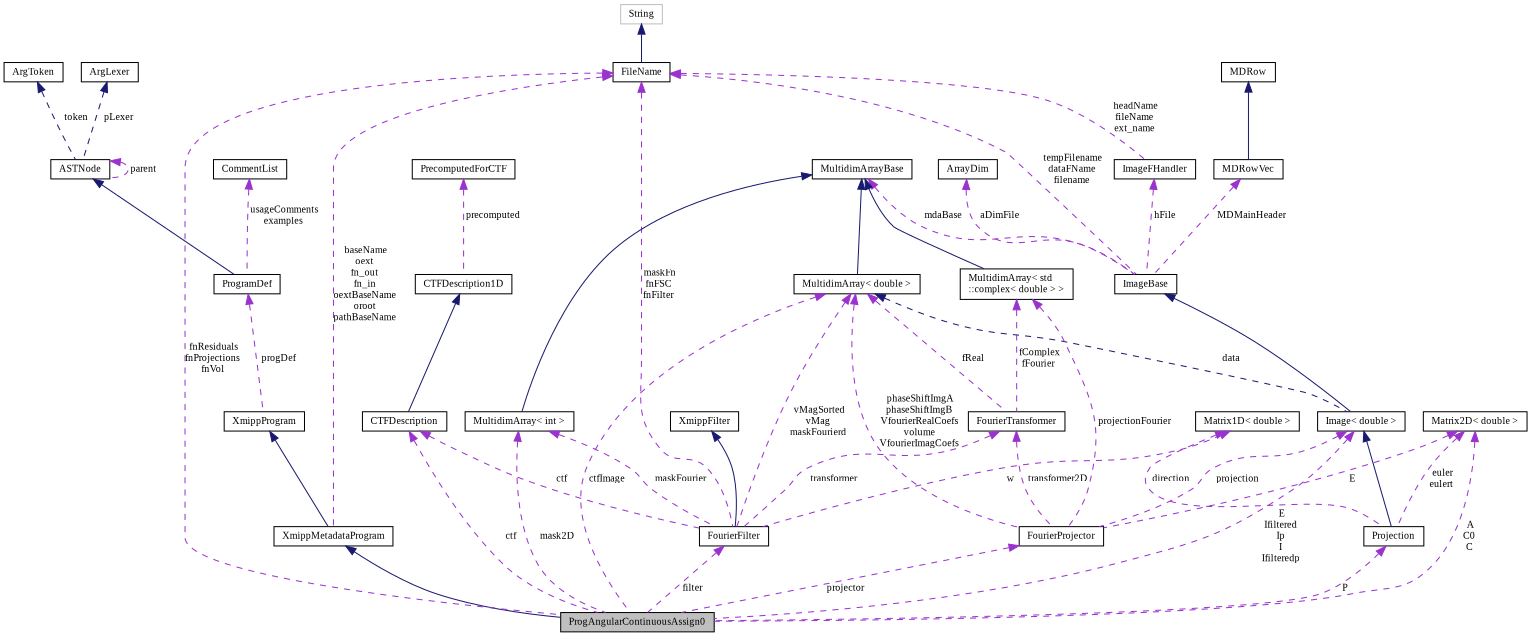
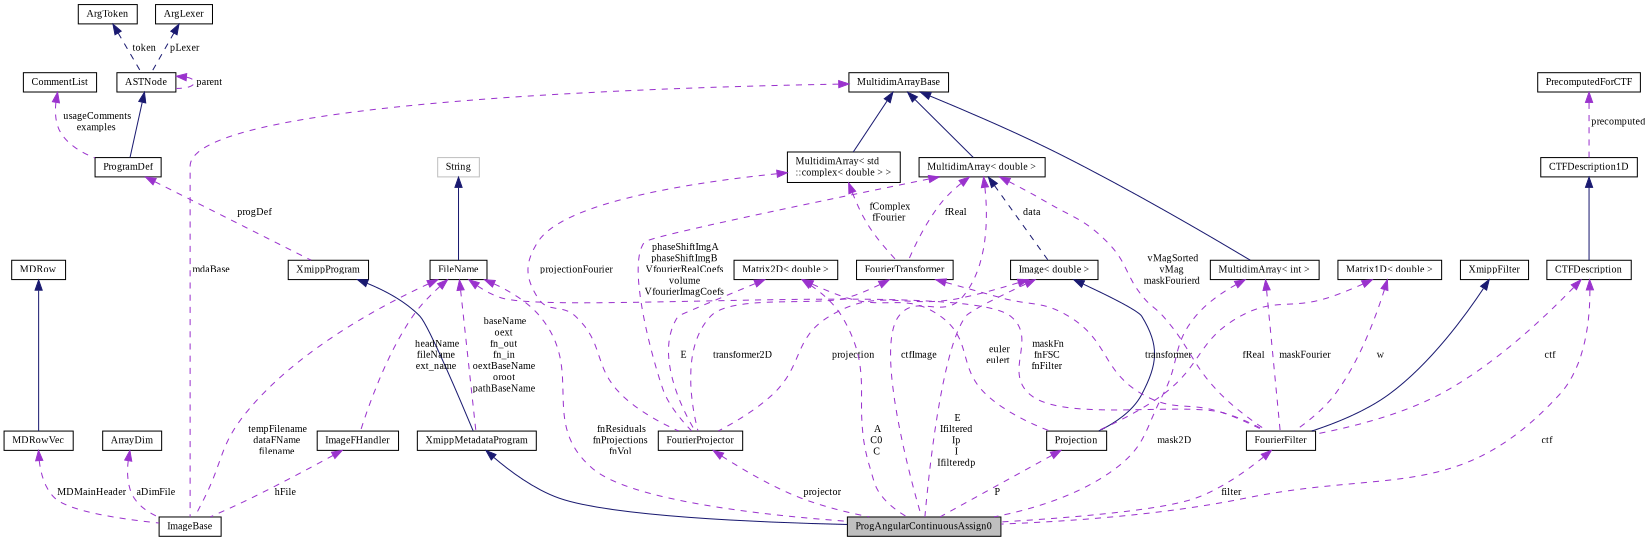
(1266, 349) -> none
(1170, 479) -> (1253, 355)
